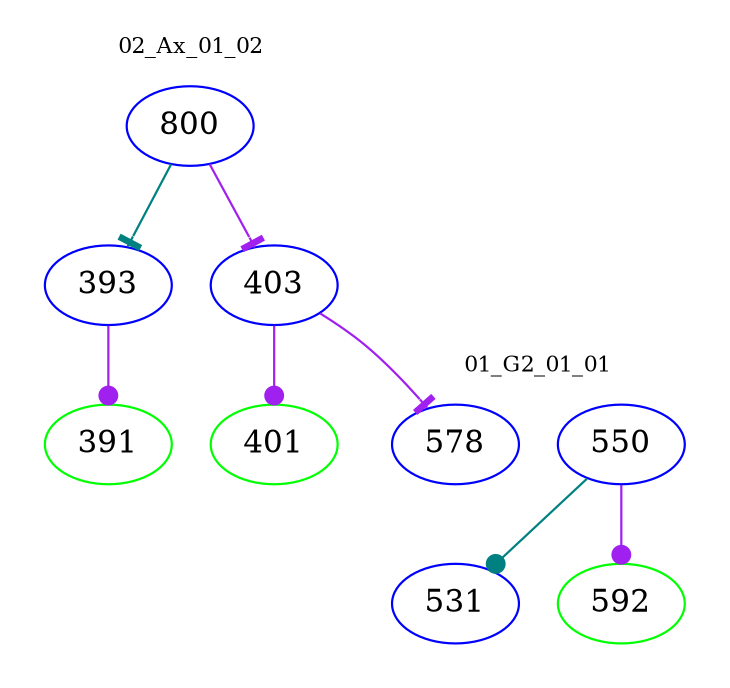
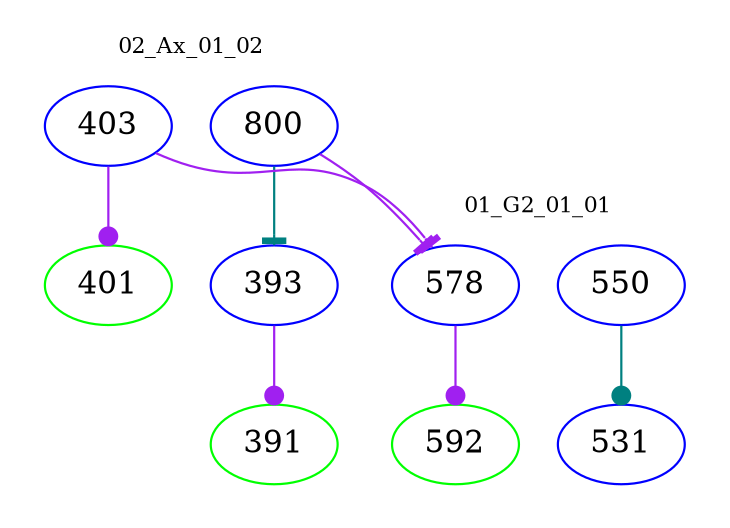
(229, 201) -> (373, 193)
(621, 515) -> (455, 356)
